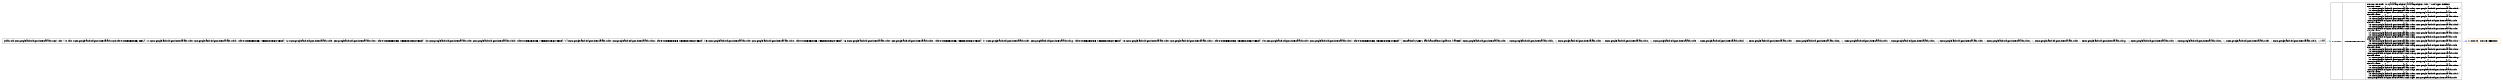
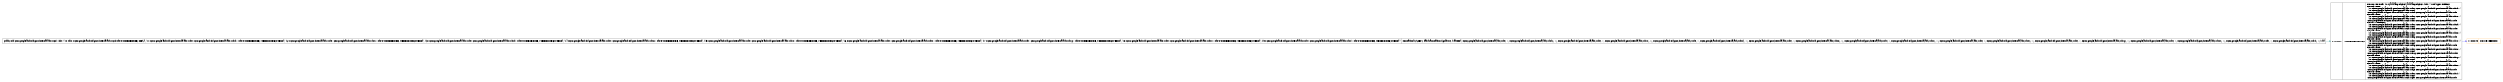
(2374, 23) -> (2377, 23)
